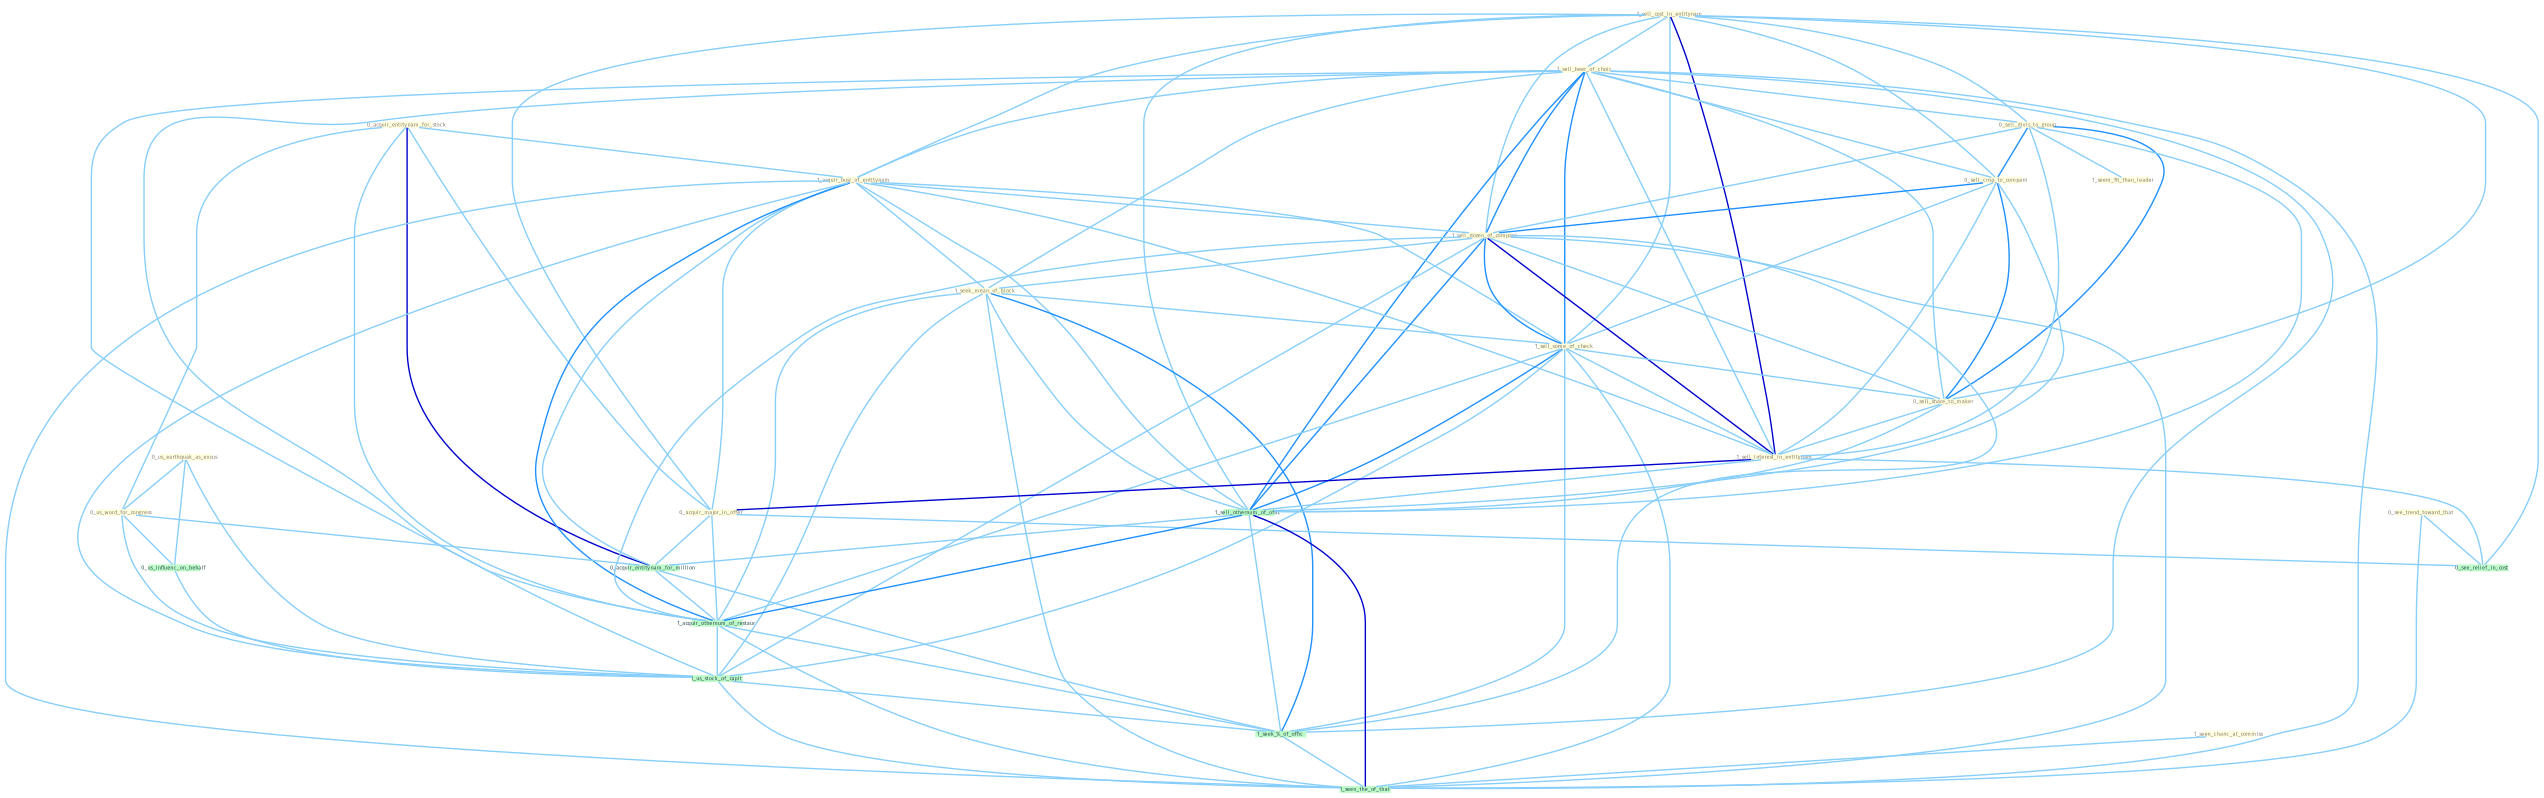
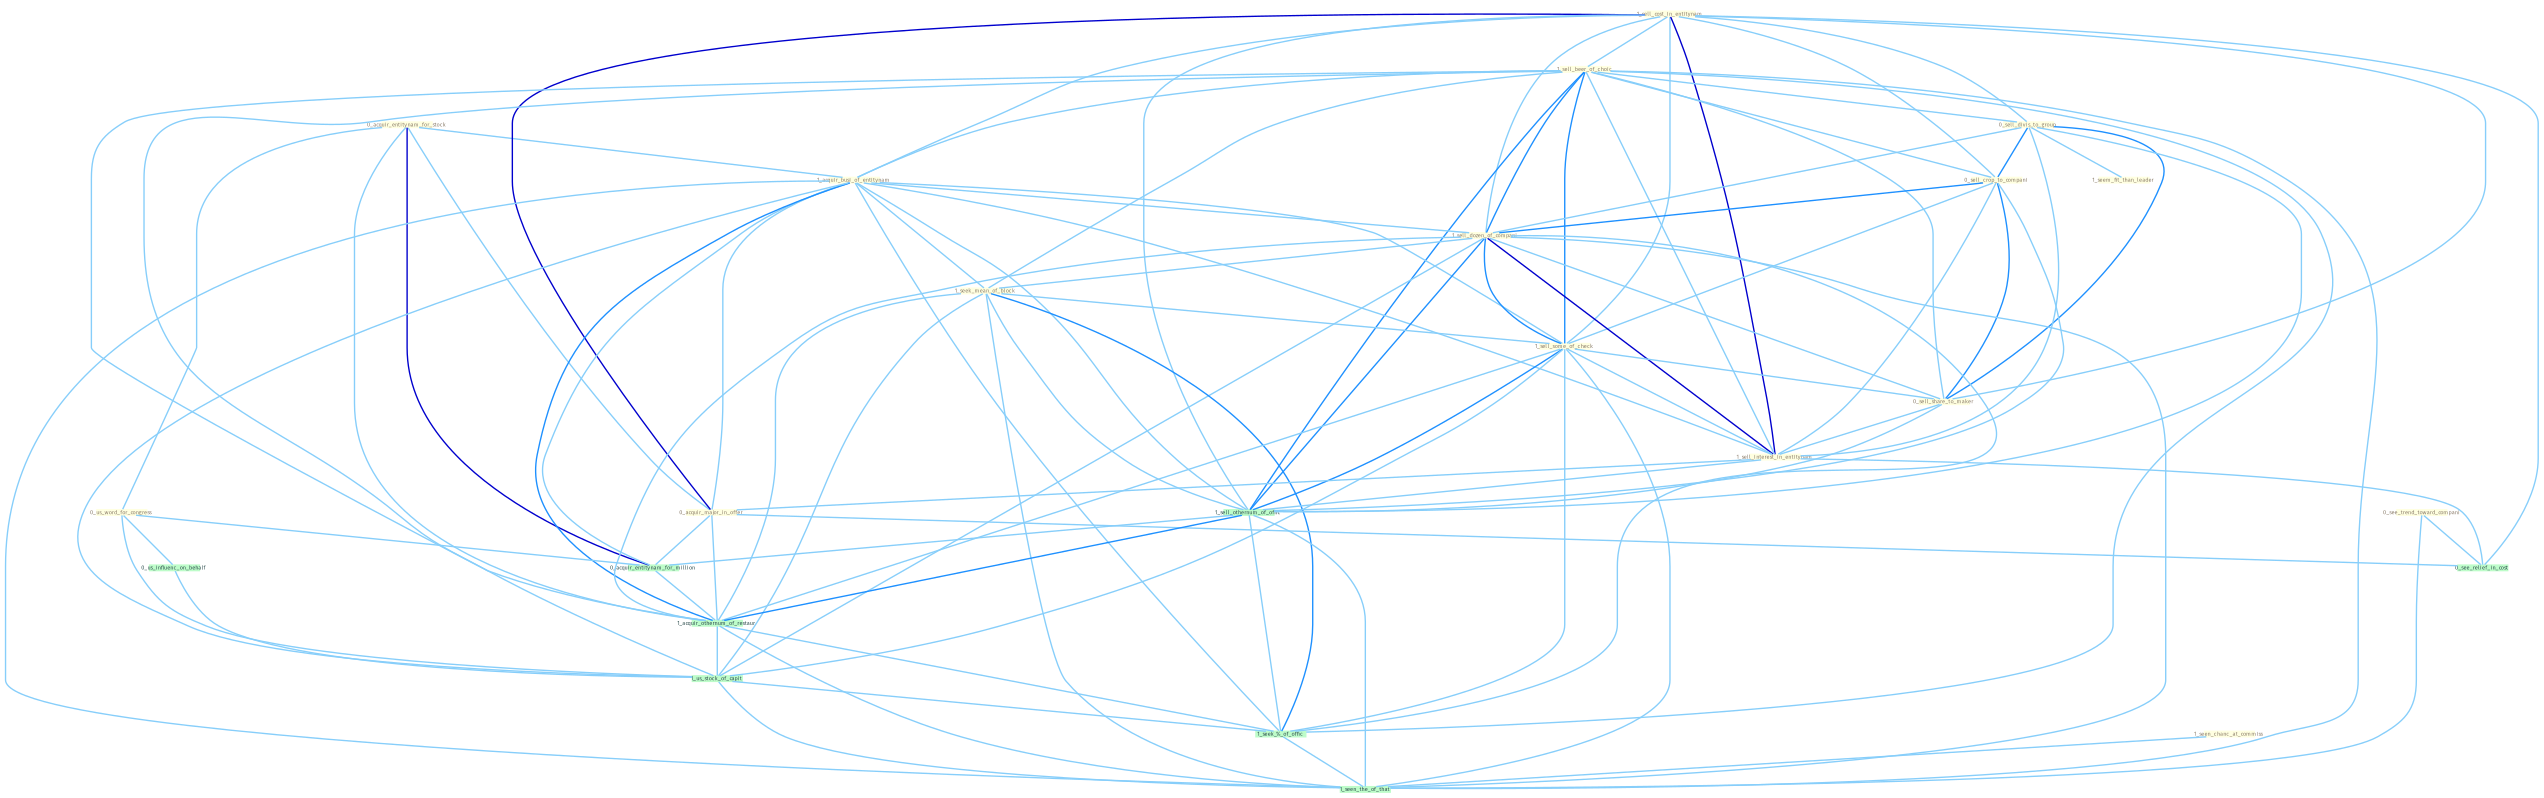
(847, 35) -> (847, 35)
(186, 457) -> none
(1243, 485) -> (1243, 485)
(2422, 512) -> (2422, 512)
(1365, 623) -> (1365, 623)
(965, 655) -> (1049, 471)
